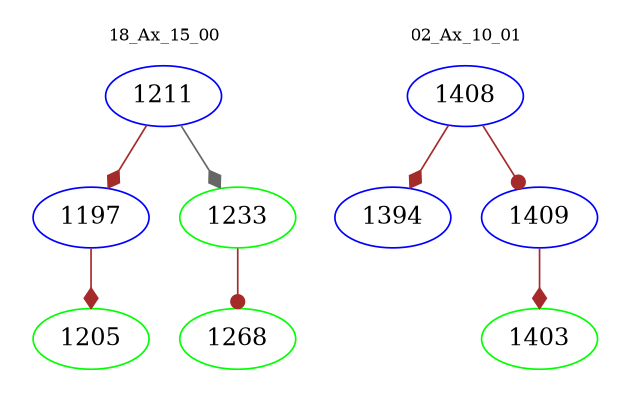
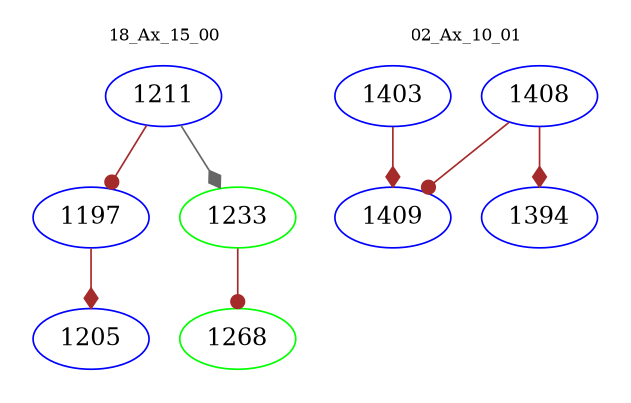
(133, 148) -> (131, 151)
(540, 268) -> (393, 147)
(91, 339) -> (91, 339)
(540, 339) -> (393, 96)
